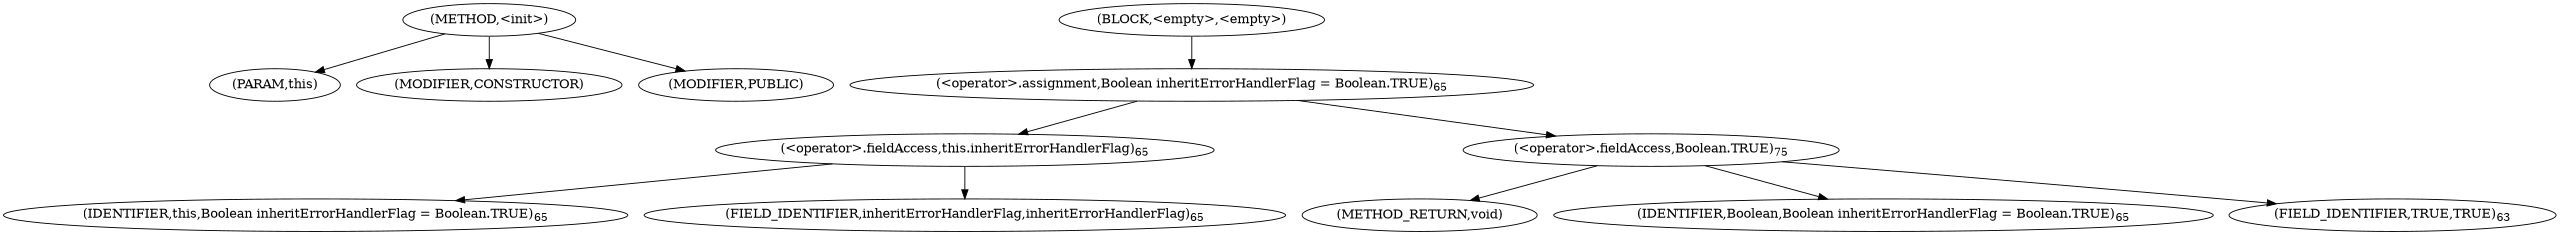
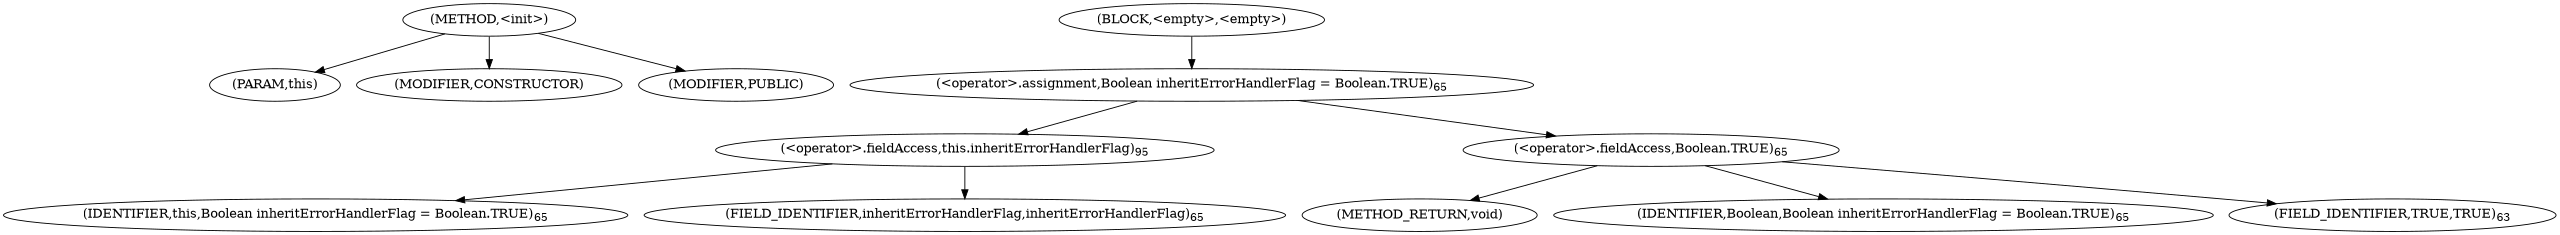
(1142, 149) -> (1142, 149)
(1781, 149) -> (1781, 149)
